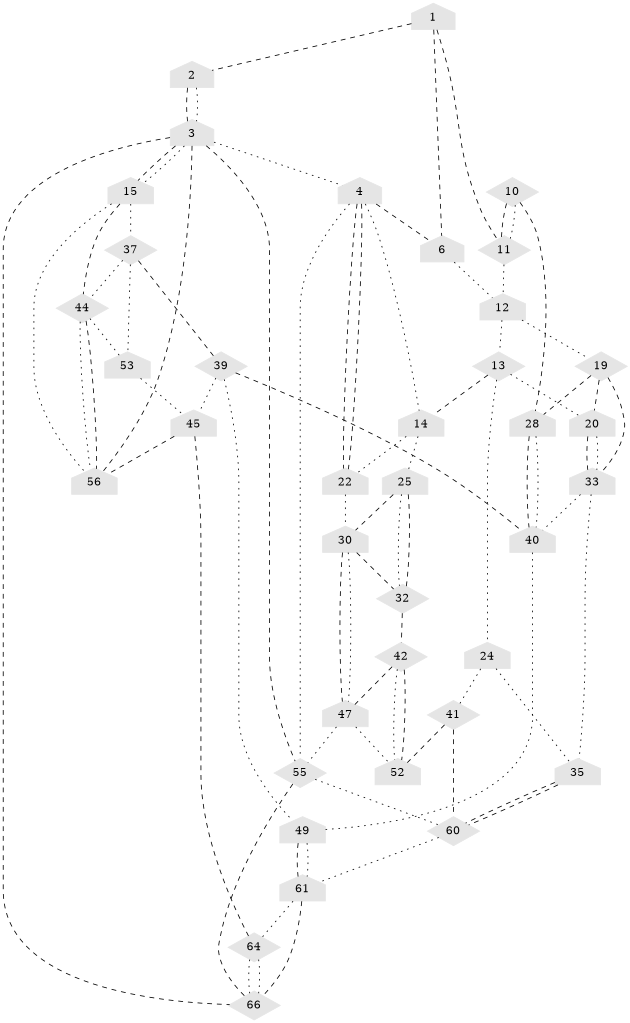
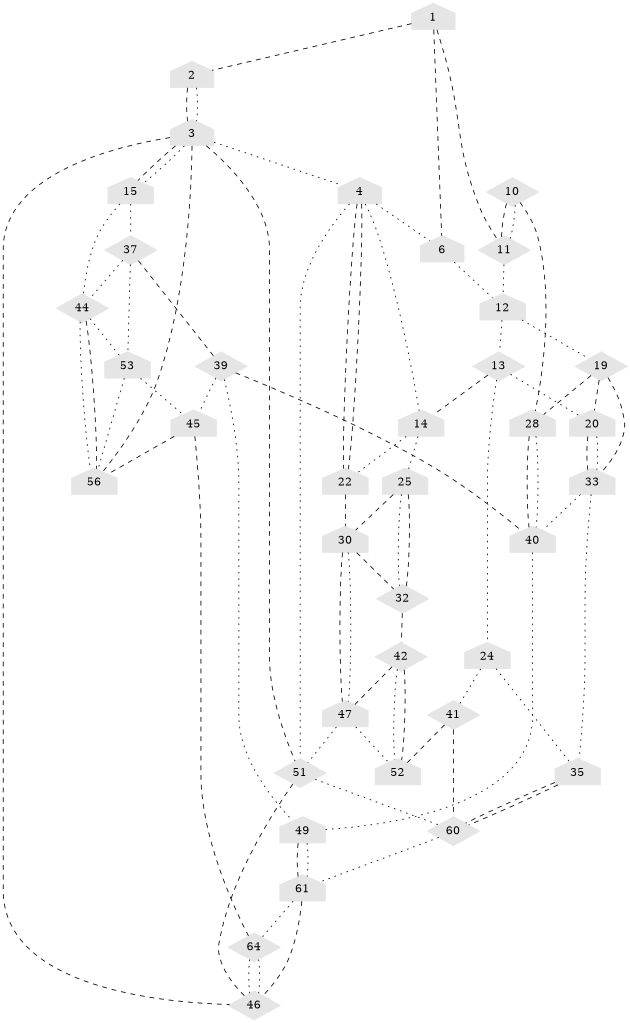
(403, 222) -> (403, 222)
(94, 246) -> (94, 246)
(34, 329) -> (111, 424)
(345, 510) -> (345, 510)
(300, 773) -> (300, 773)
(254, 1005) -> (254, 1005)
